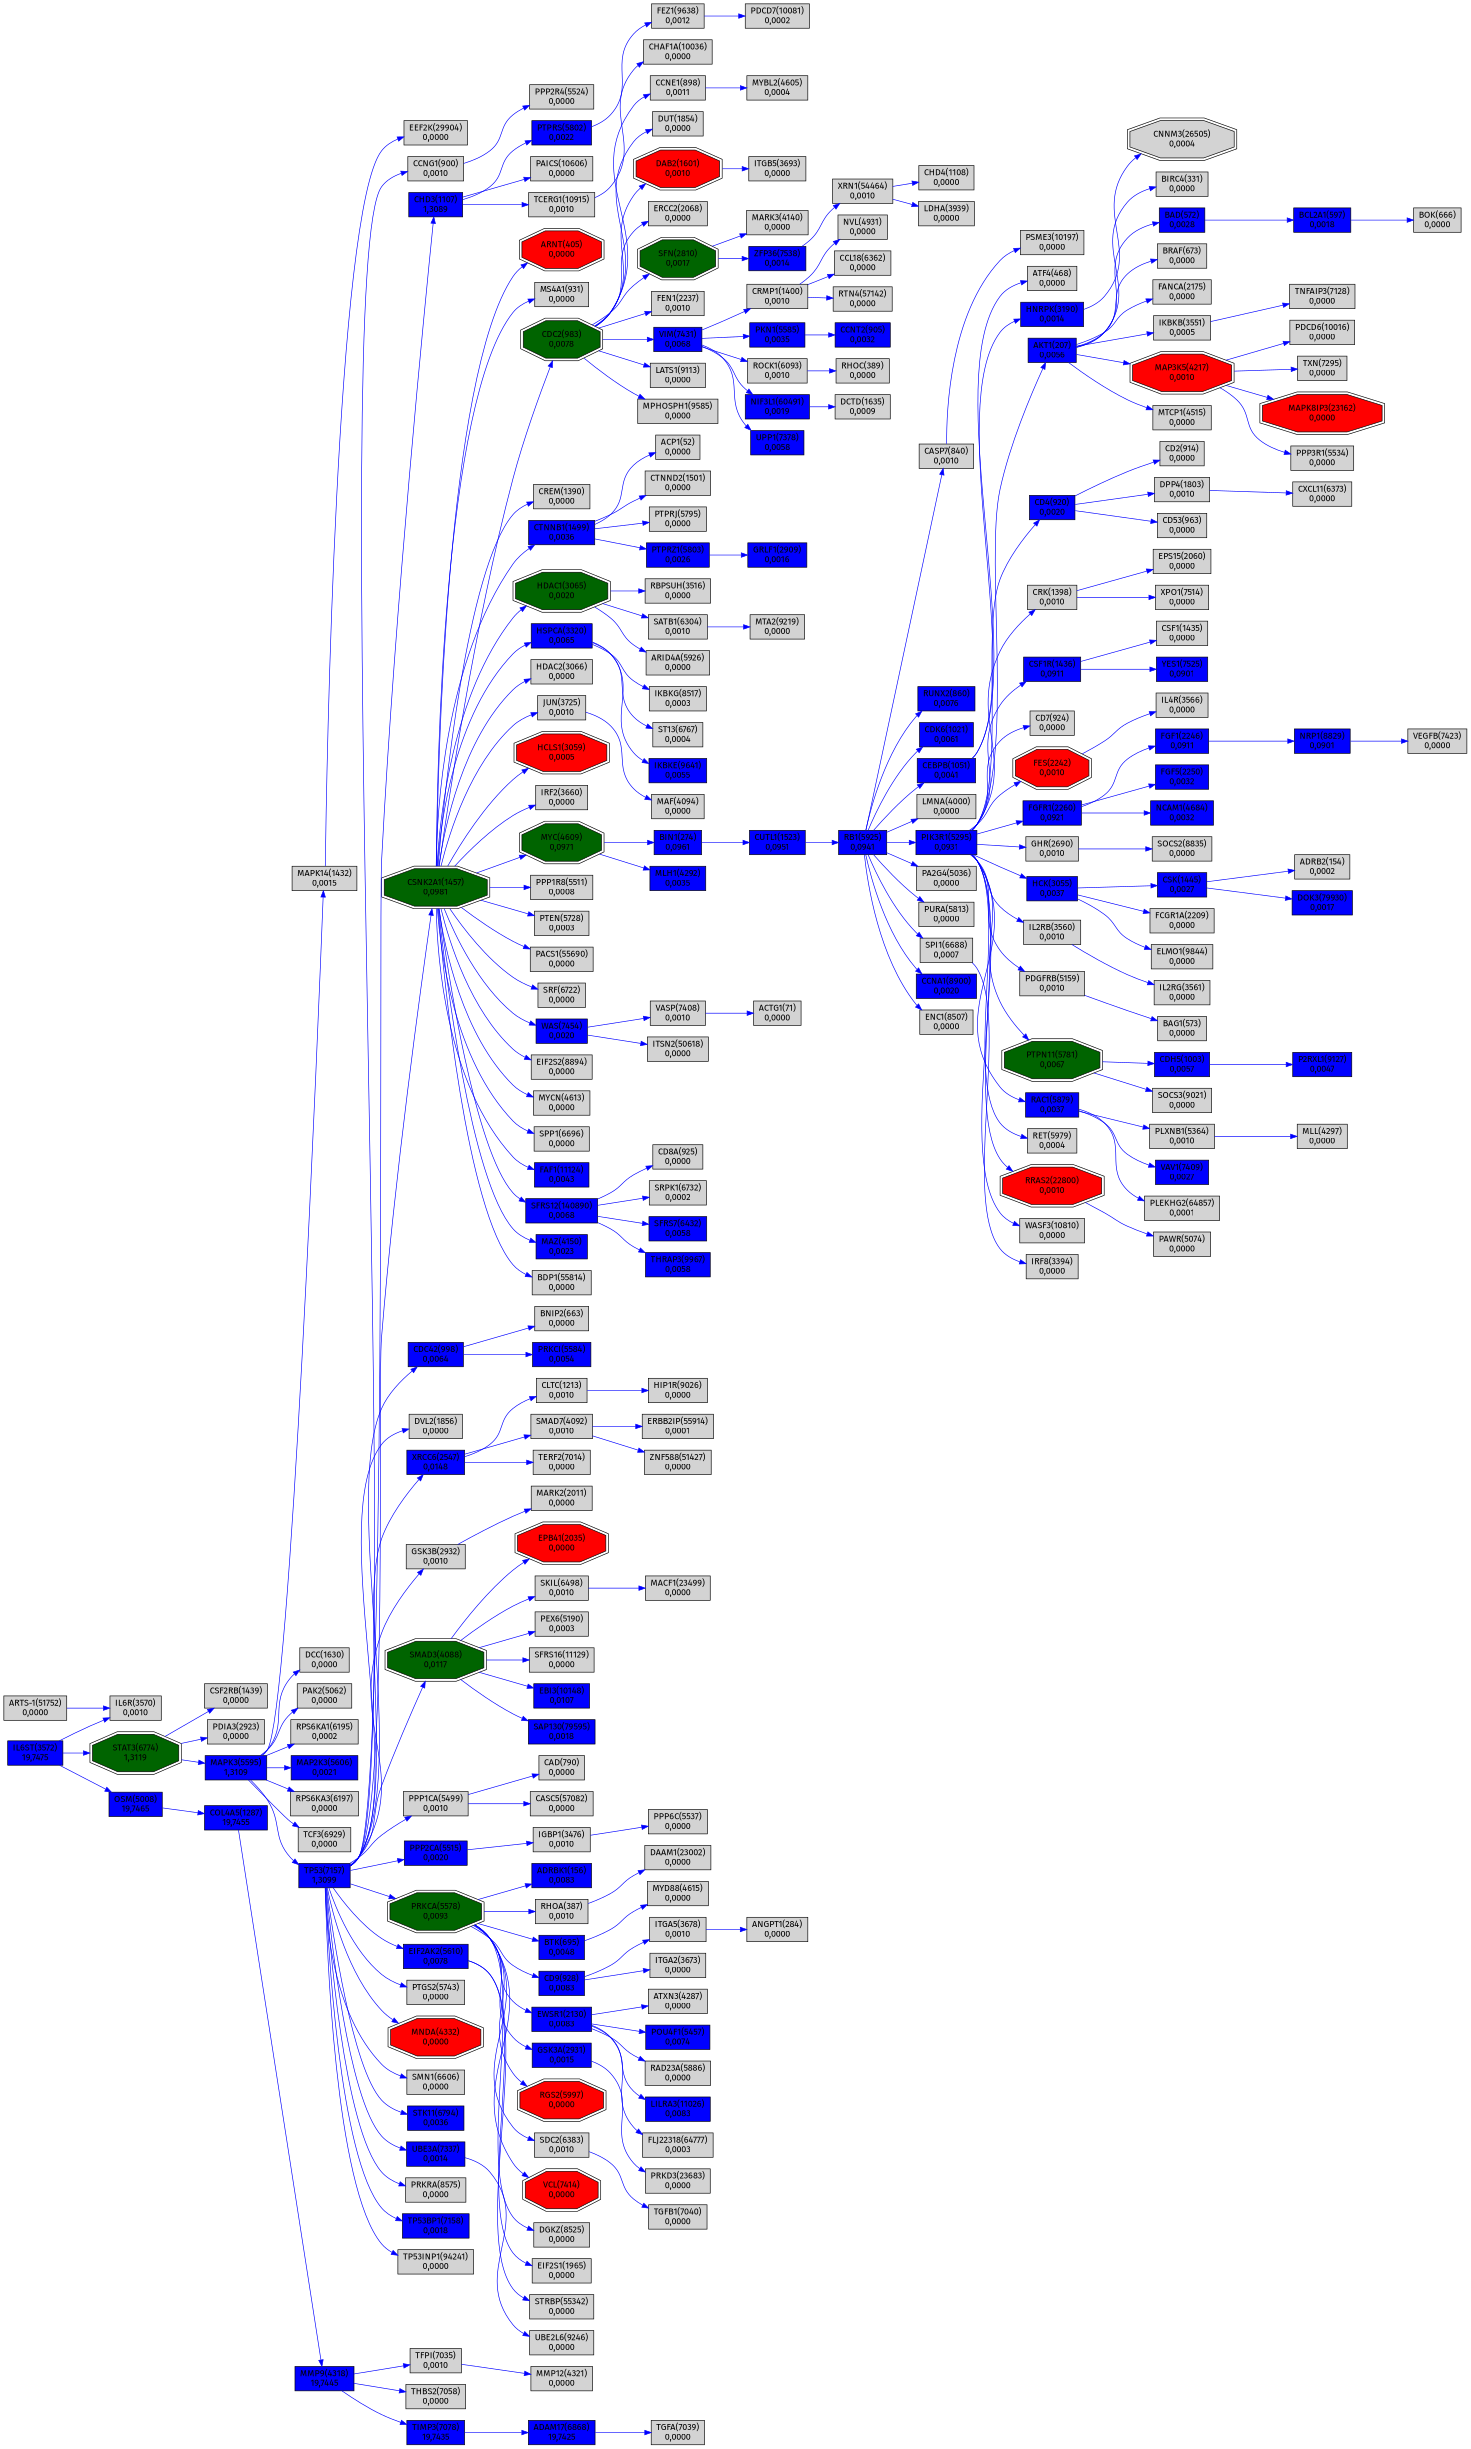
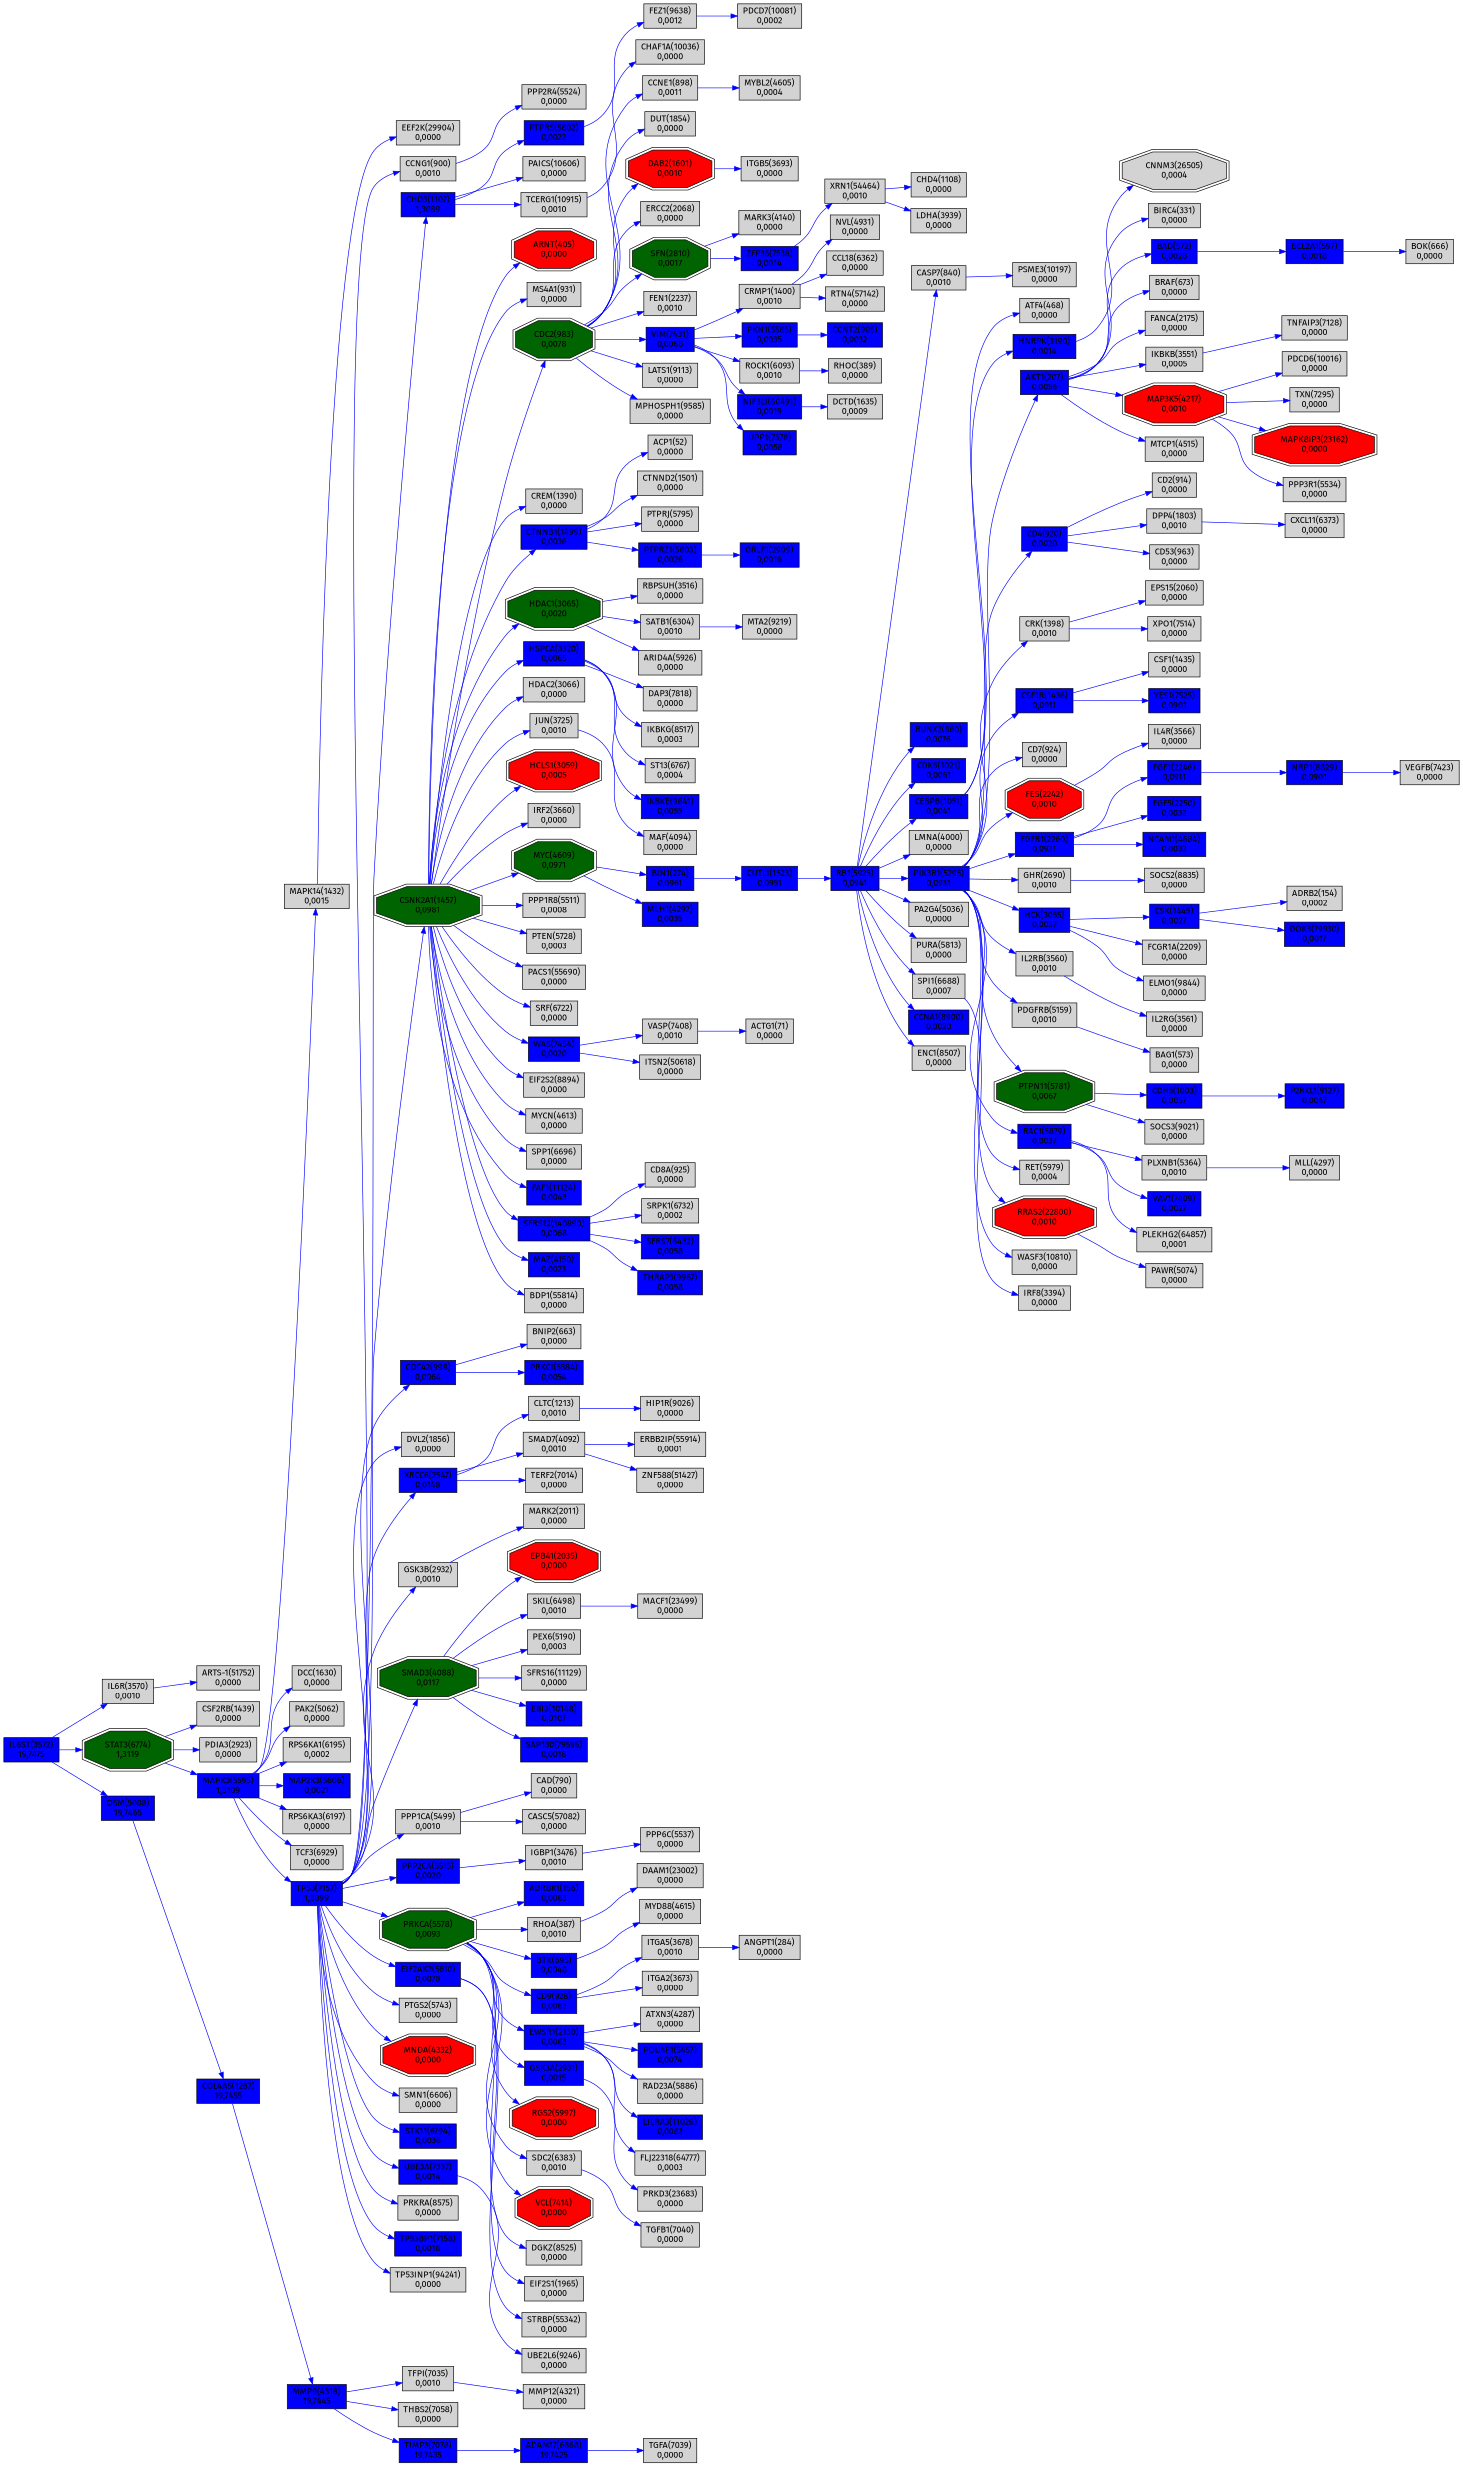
none -> (670, 699)
(85, 1708) -> (172, 1686)
